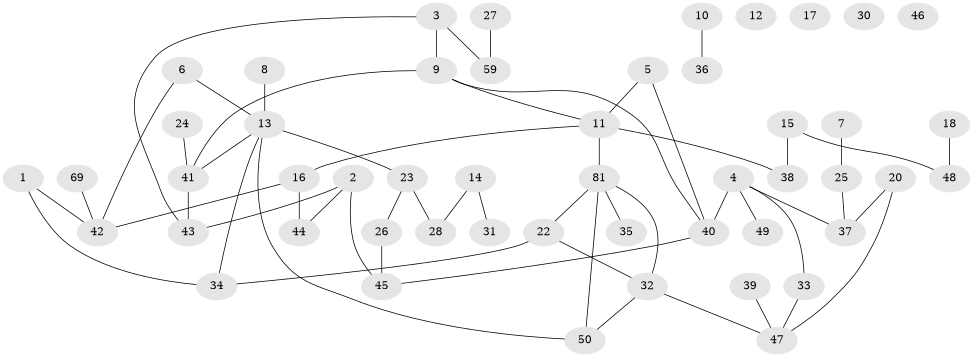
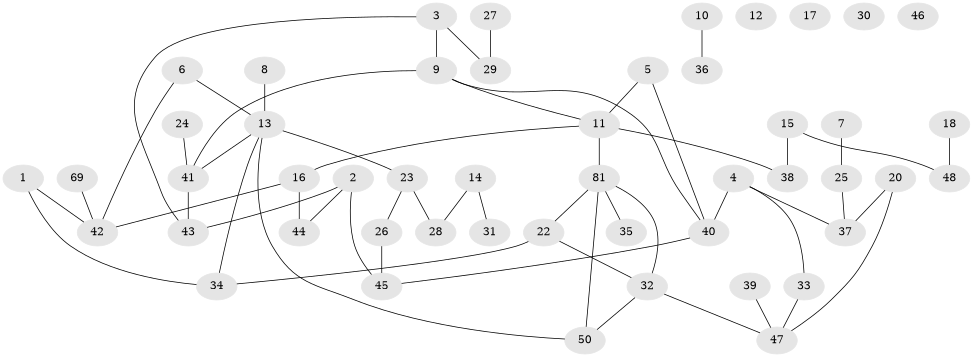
(490, 70) -> (490, 70)
(763, 232) -> none
